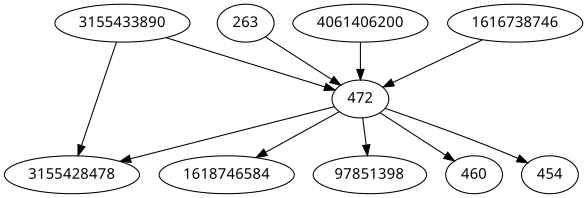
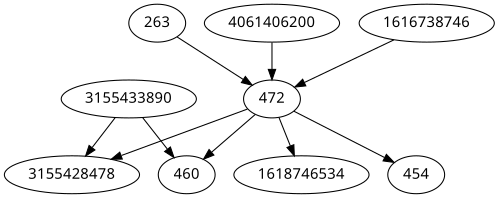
(246, 62) -> (155, 133)
(227, 175) -> (301, 175)
(370, 175) -> none
